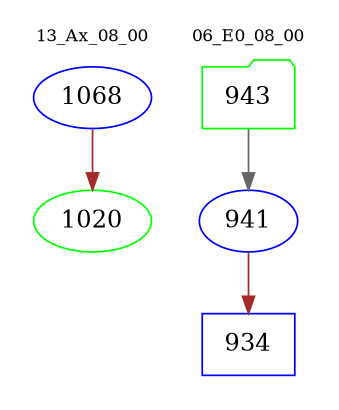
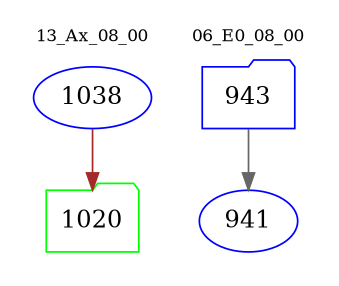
(93, 98) -> (93, 98)
(249, 98) -> (249, 98)
(93, 221) -> (93, 221)
(249, 344) -> none
